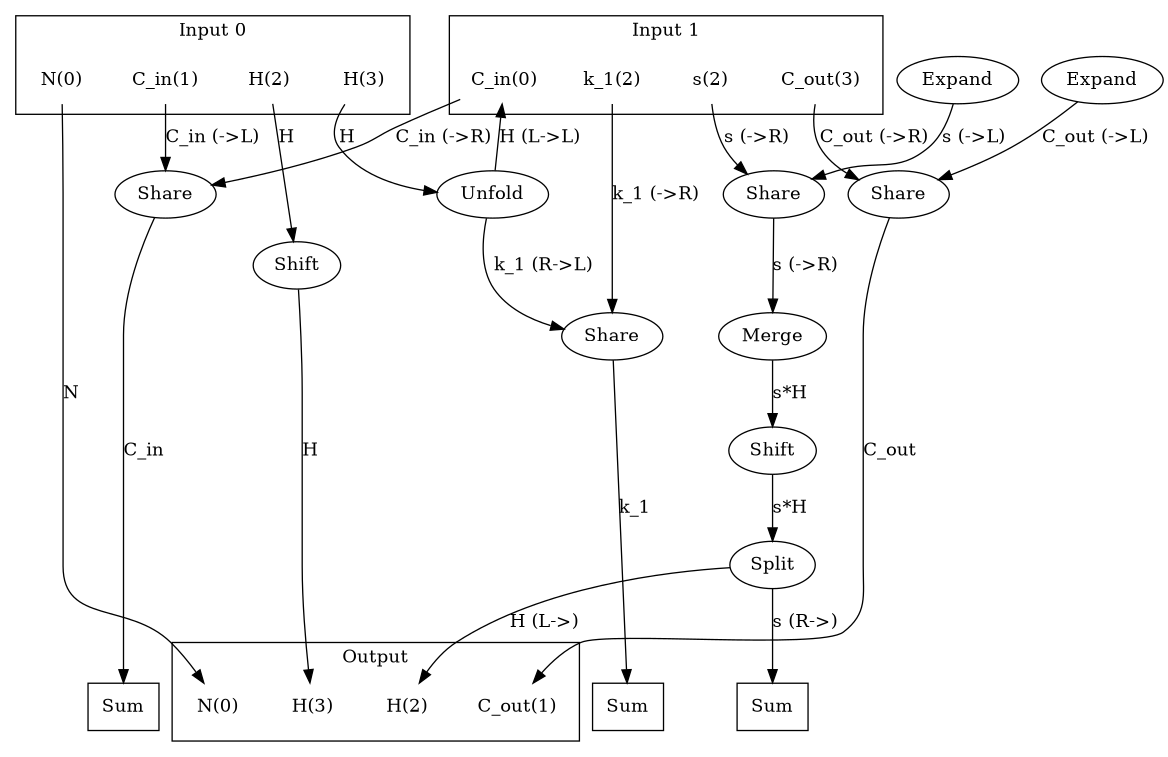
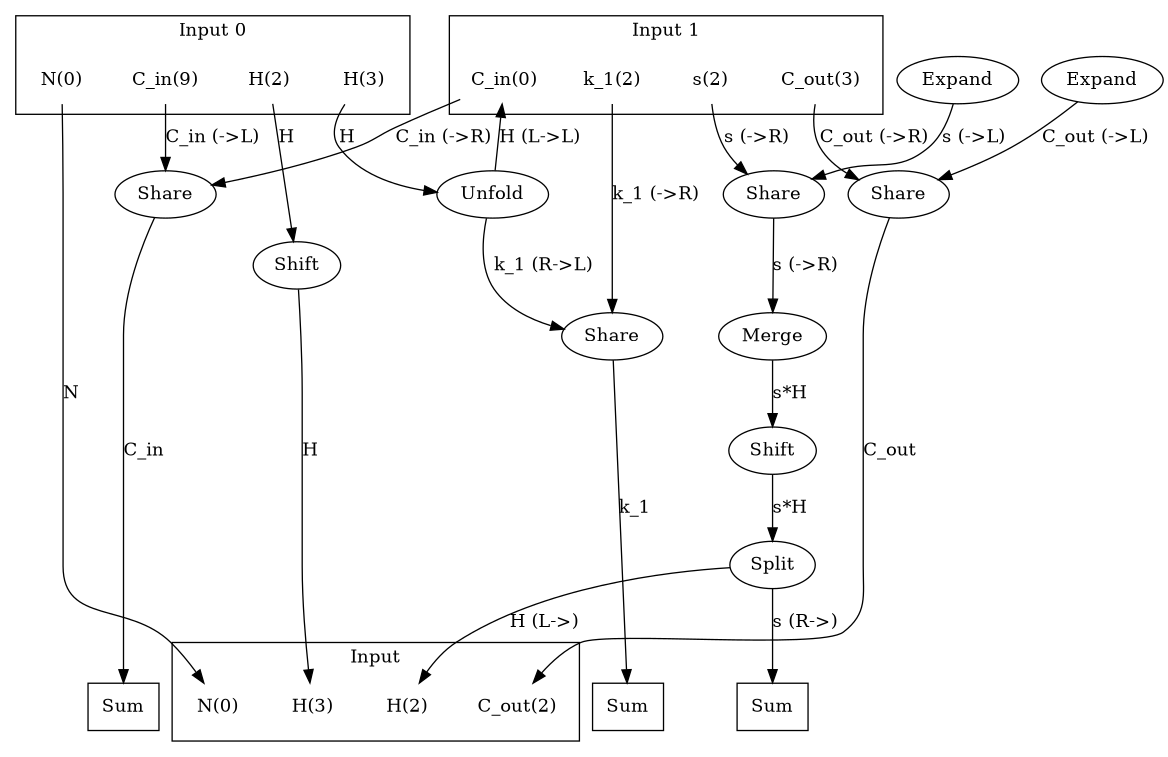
(166, 80) -> (166, 80)
(376, 658) -> (376, 658)
(518, 707) -> (518, 707)
